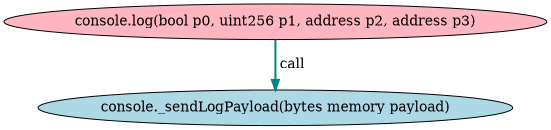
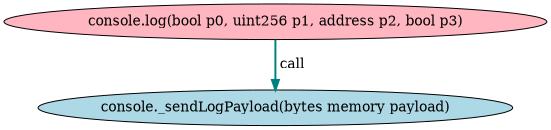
(275, 22) -> (275, 22)
